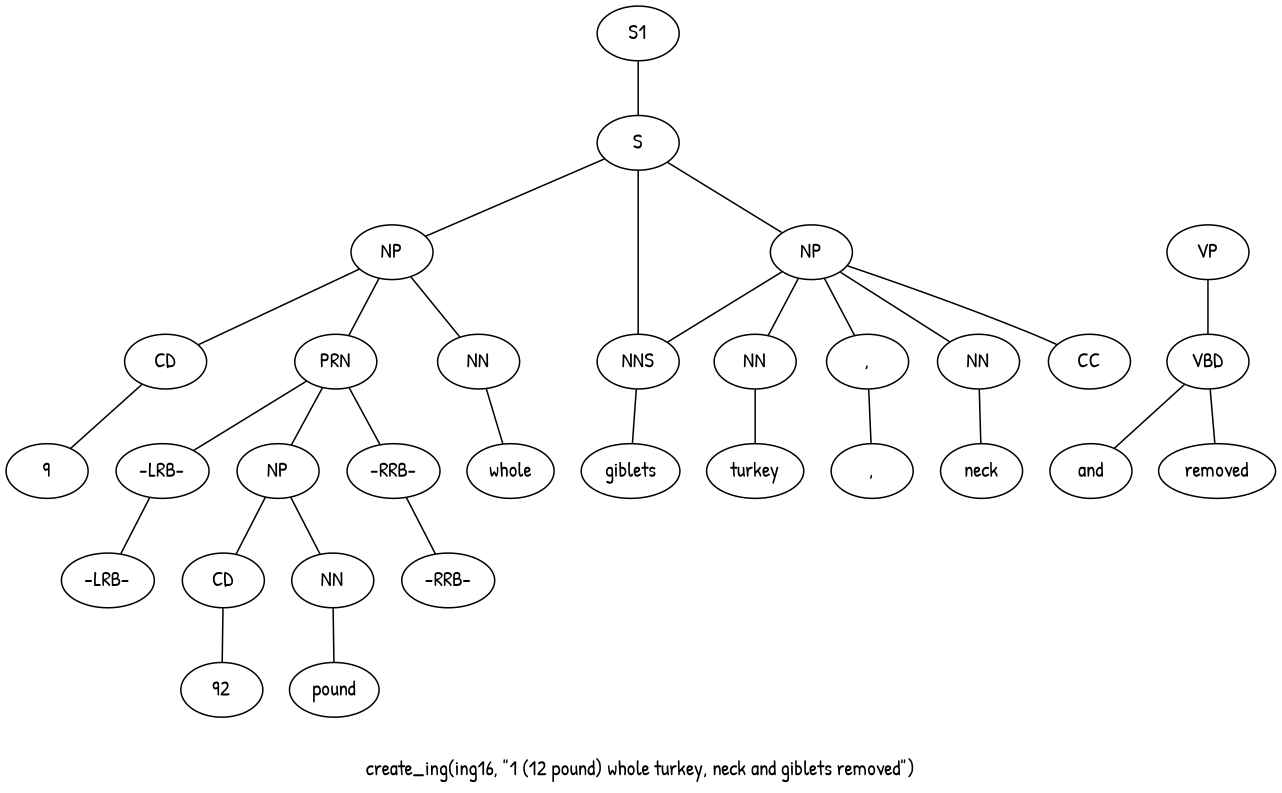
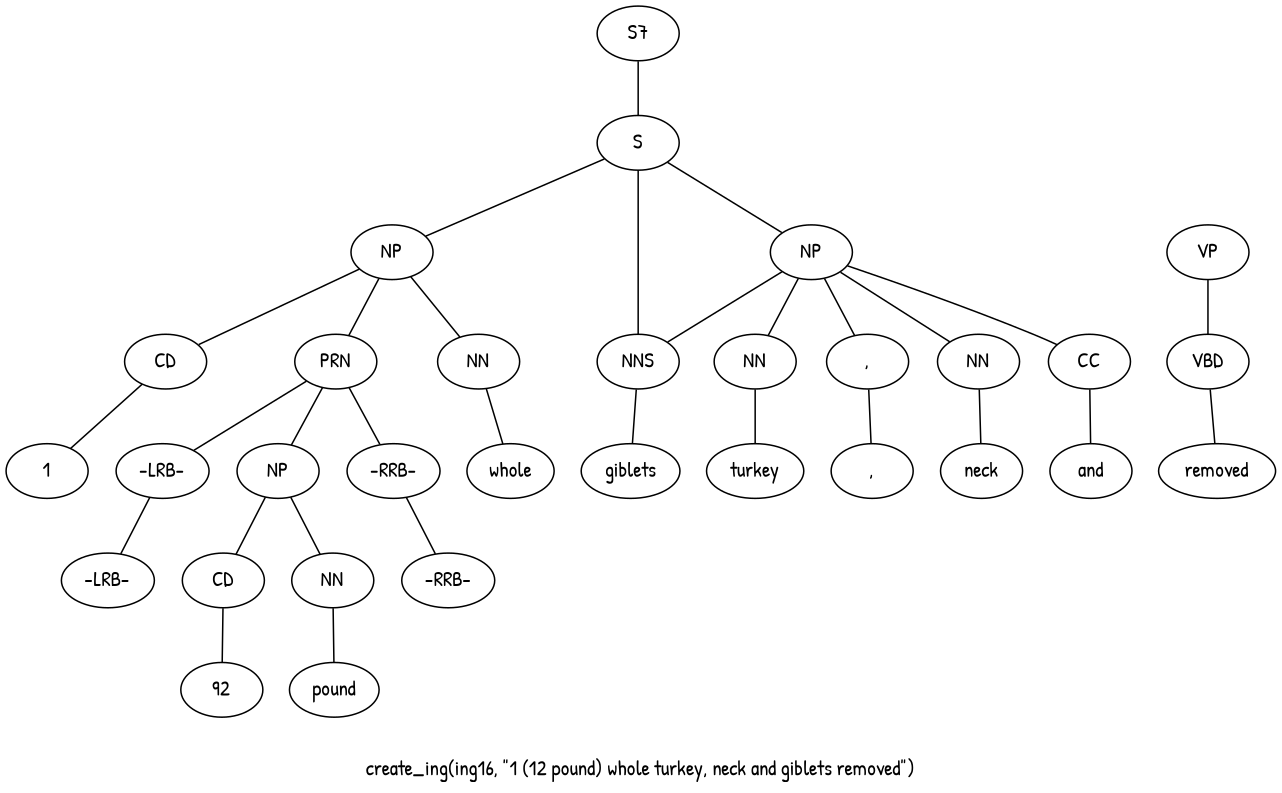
(638, 33) -> (638, 33)
(1149, 417) -> (1090, 416)
(47, 471) -> (47, 471)
